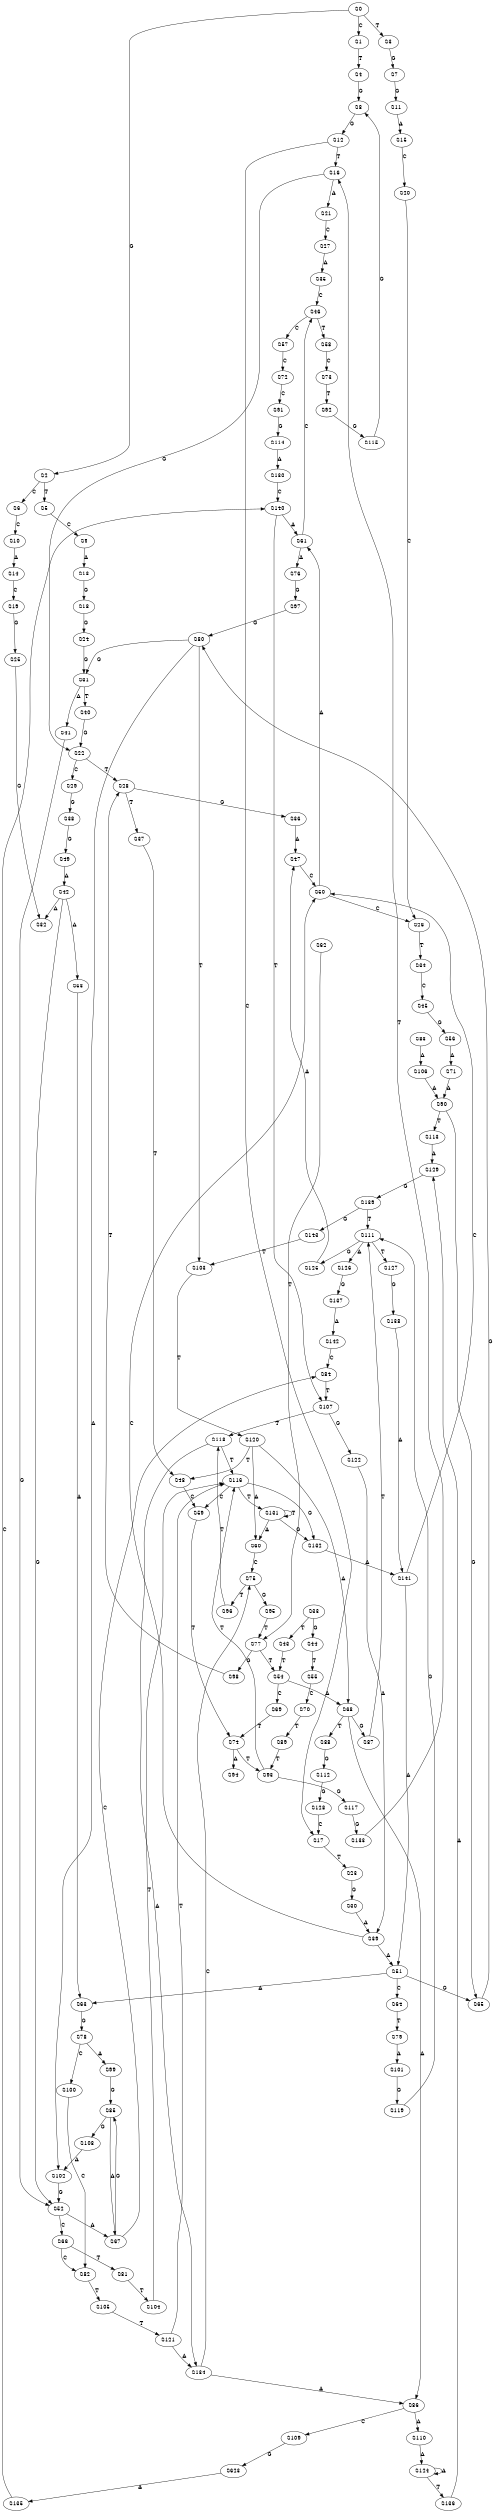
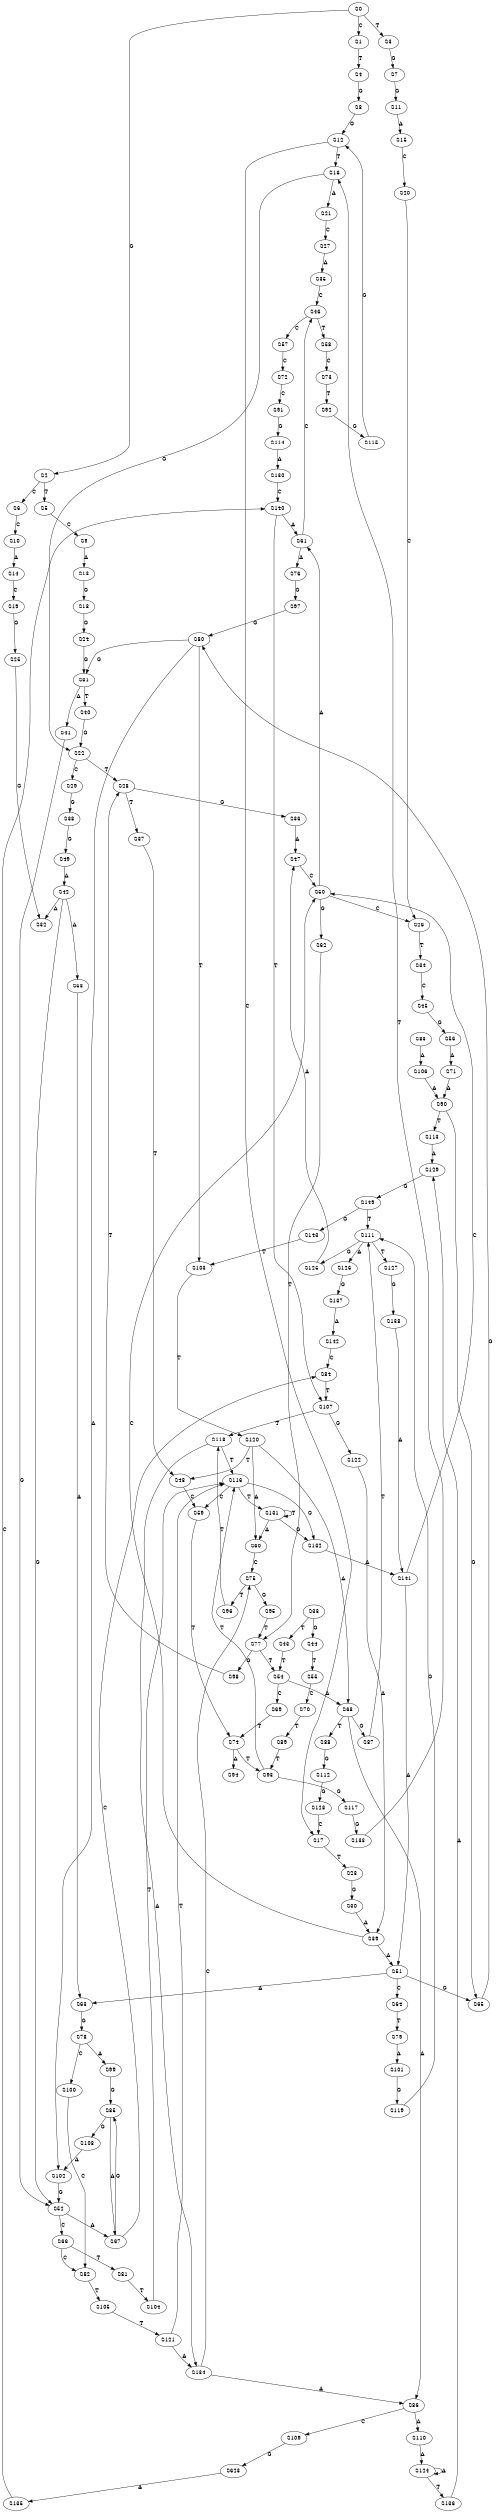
(380, 275) -> (362, 290)
none -> (321, 917)
(368, 1203) -> (368, 1203)
